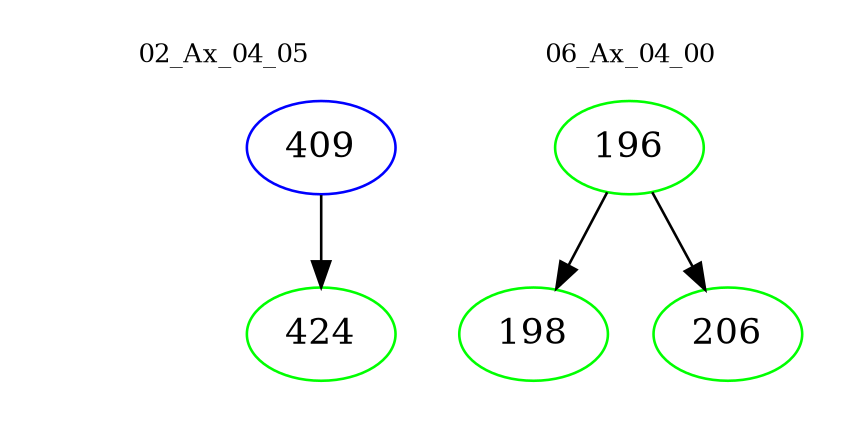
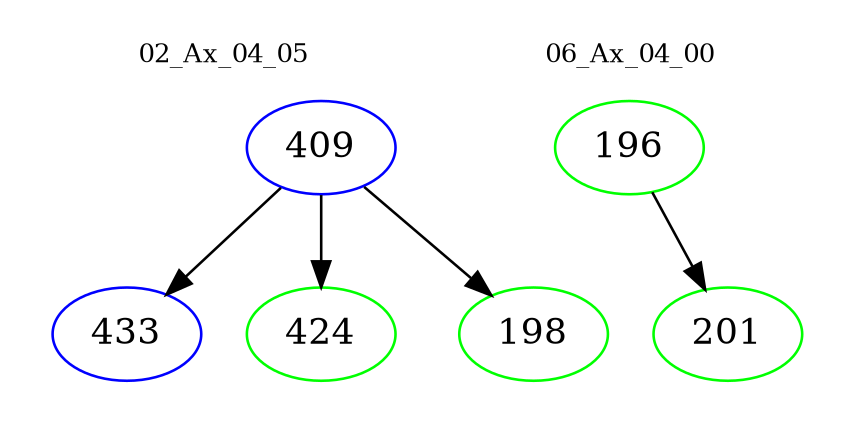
(588, 229) -> (399, 217)
none -> (127, 334)
(728, 334) -> (728, 334)
